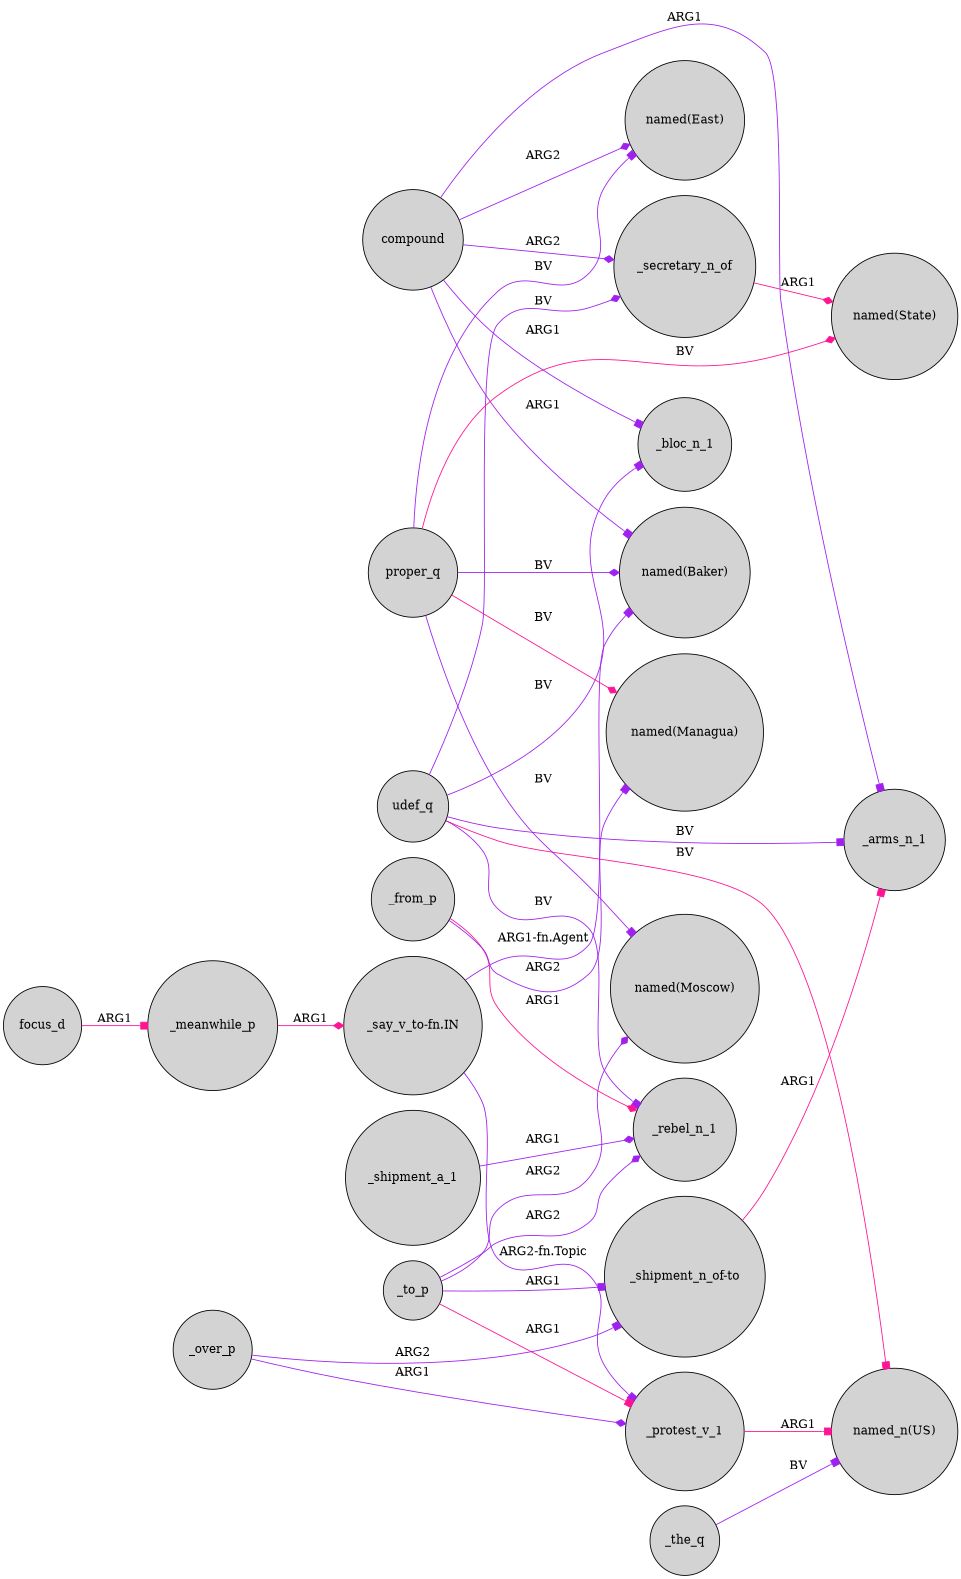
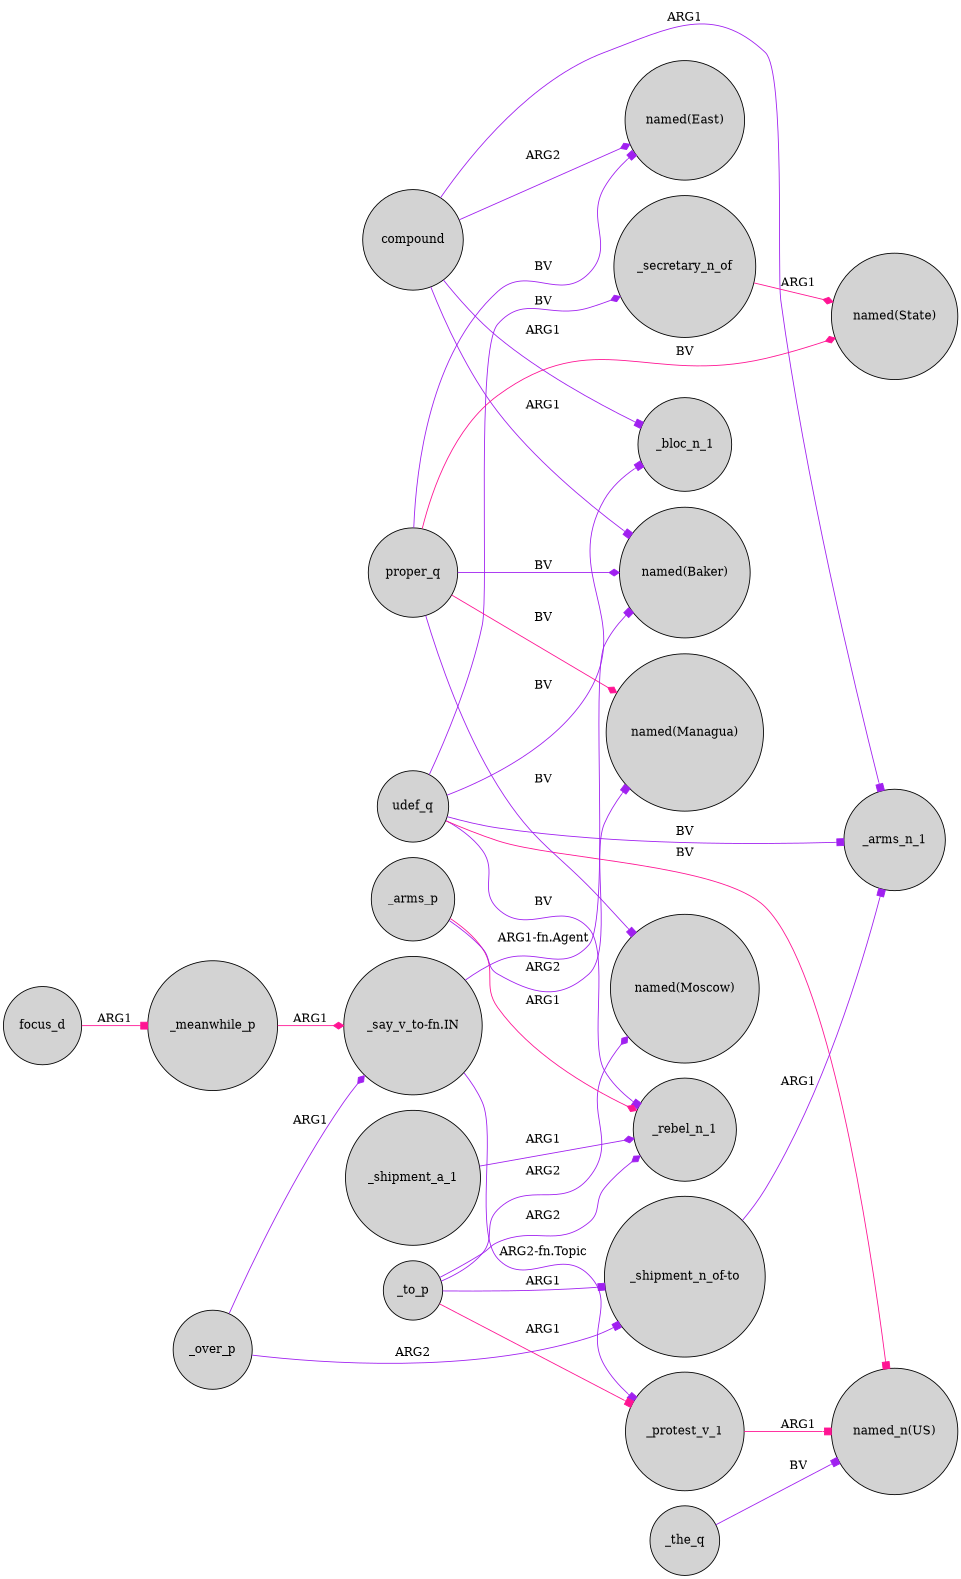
(533, 252) -> none
(413, 899) -> (413, 899)
(825, 1065) -> (825, 1065)
(433, 1395) -> (287, 1195)
